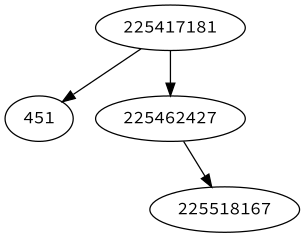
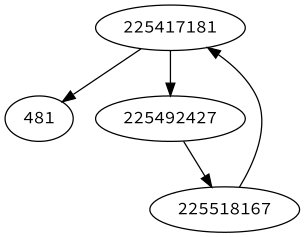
none -> (261, 115)
(39, 119) -> (39, 119)
(170, 119) -> (170, 119)
